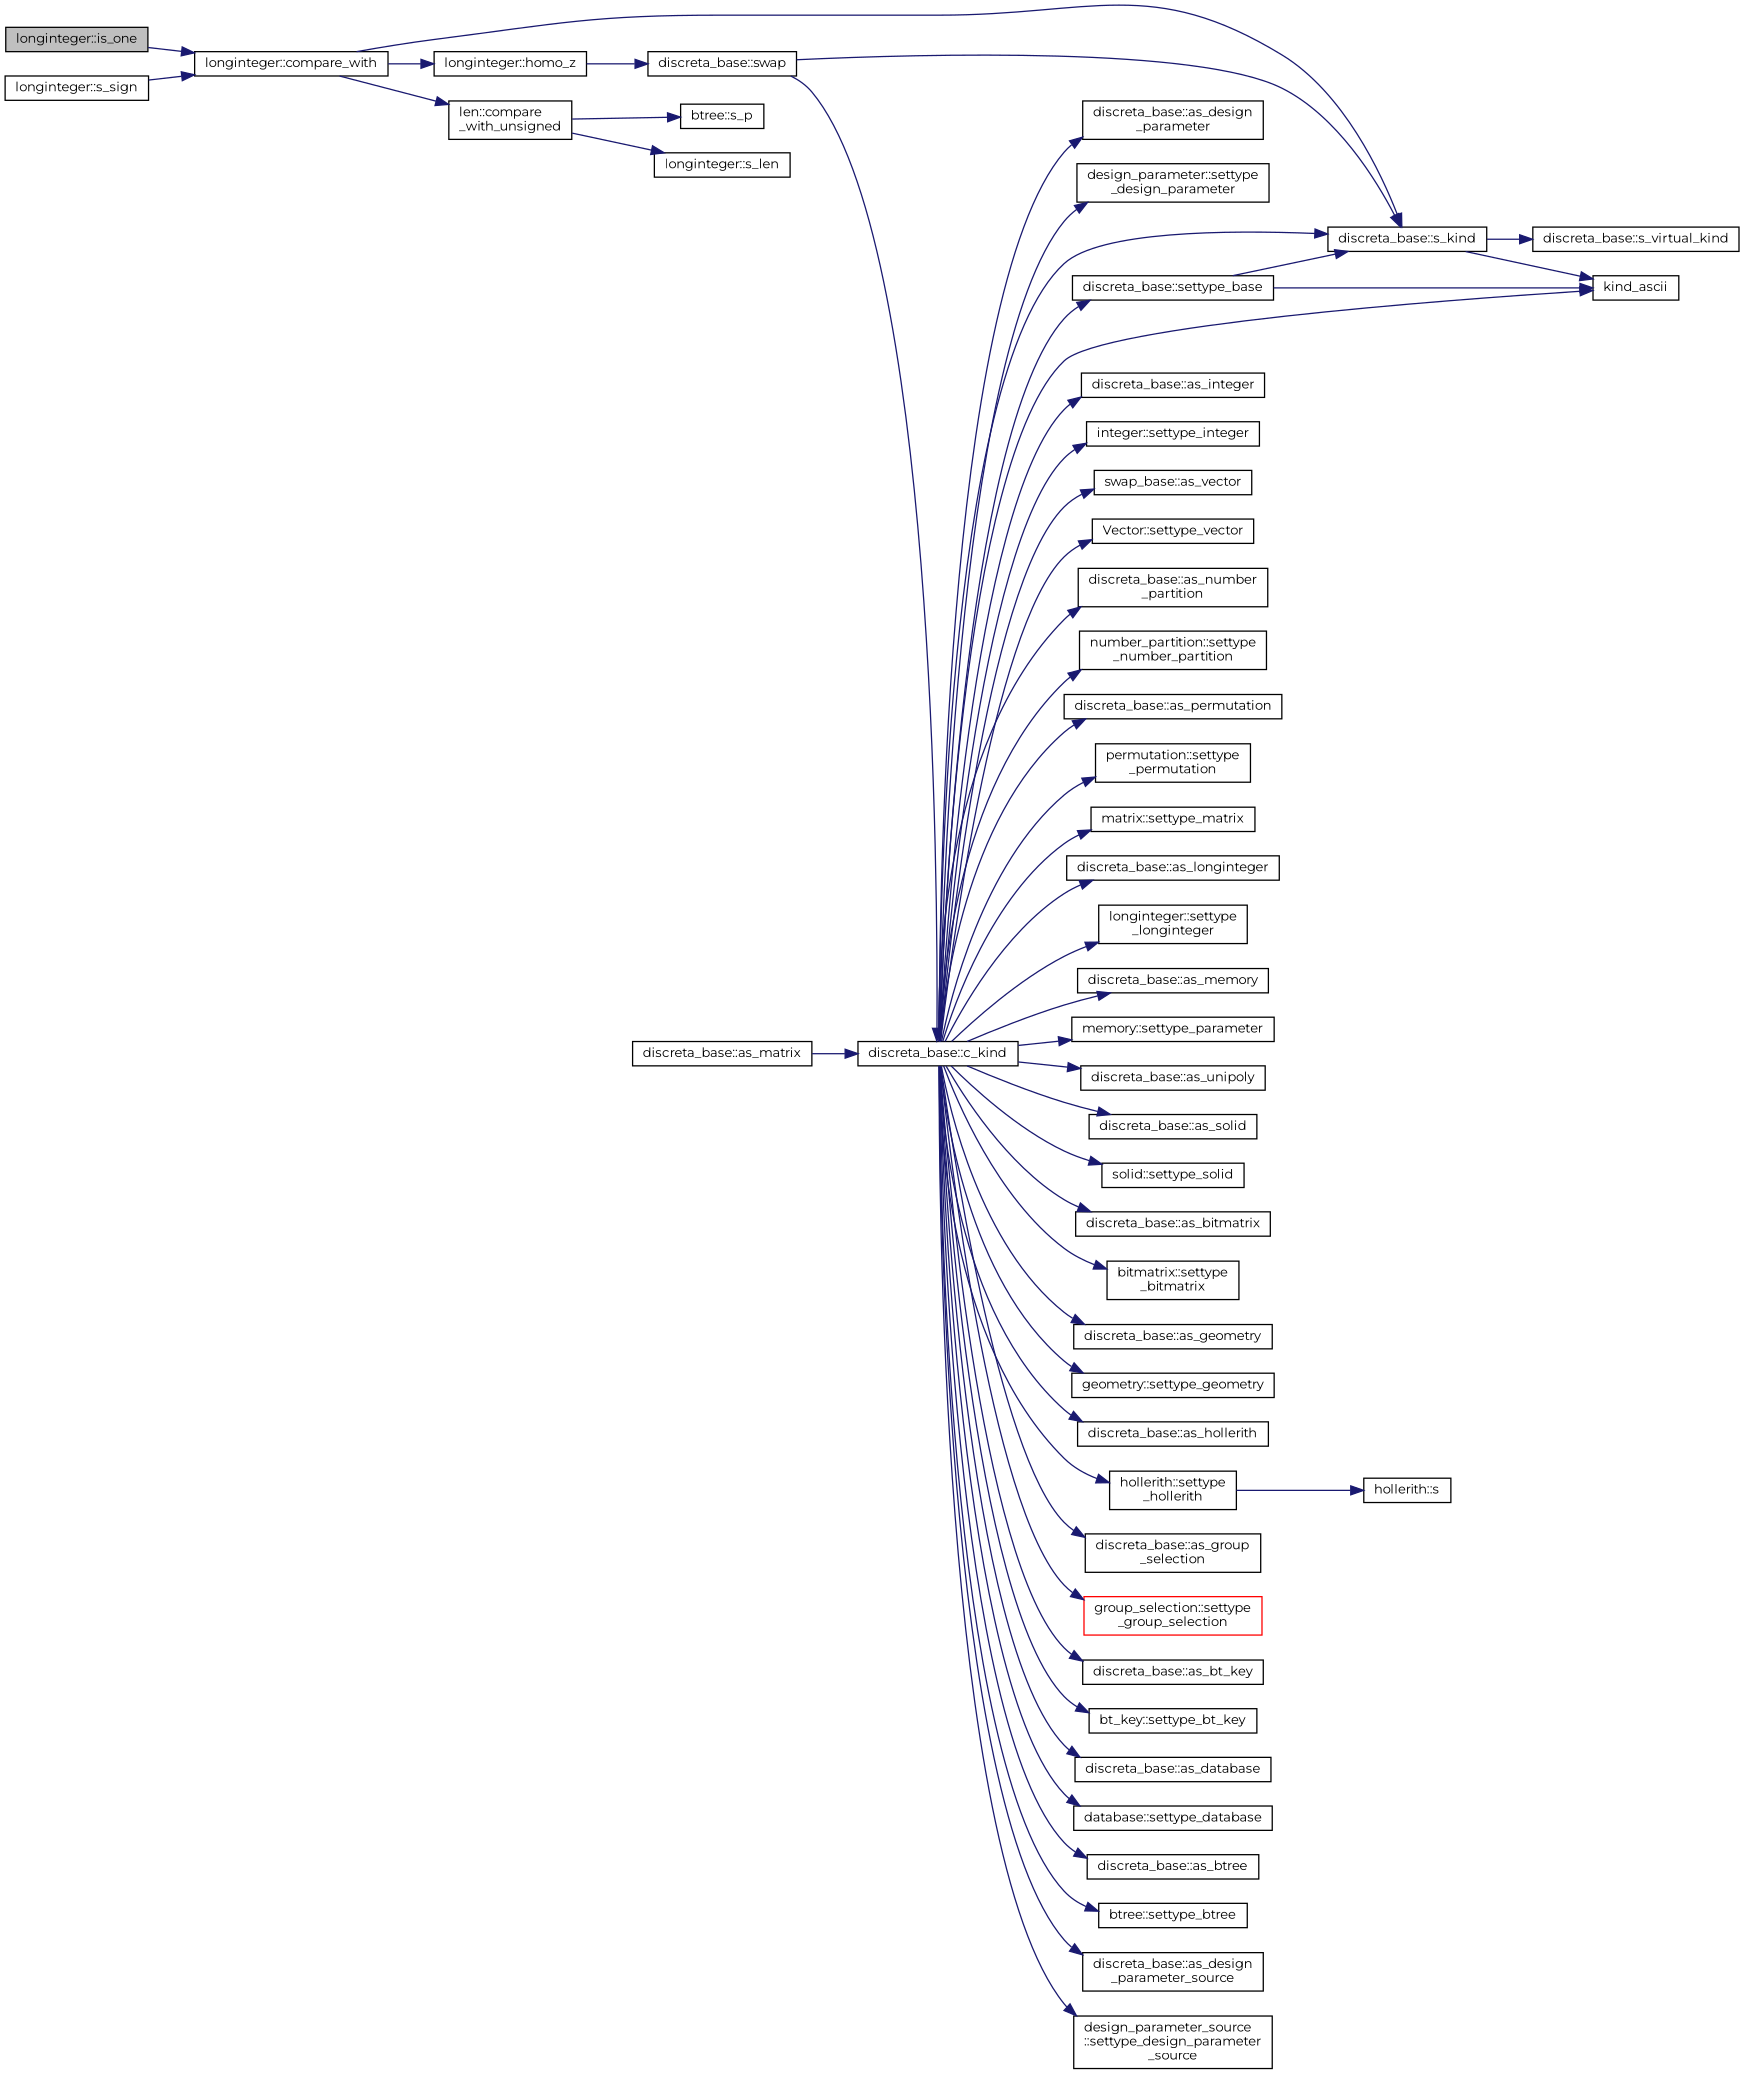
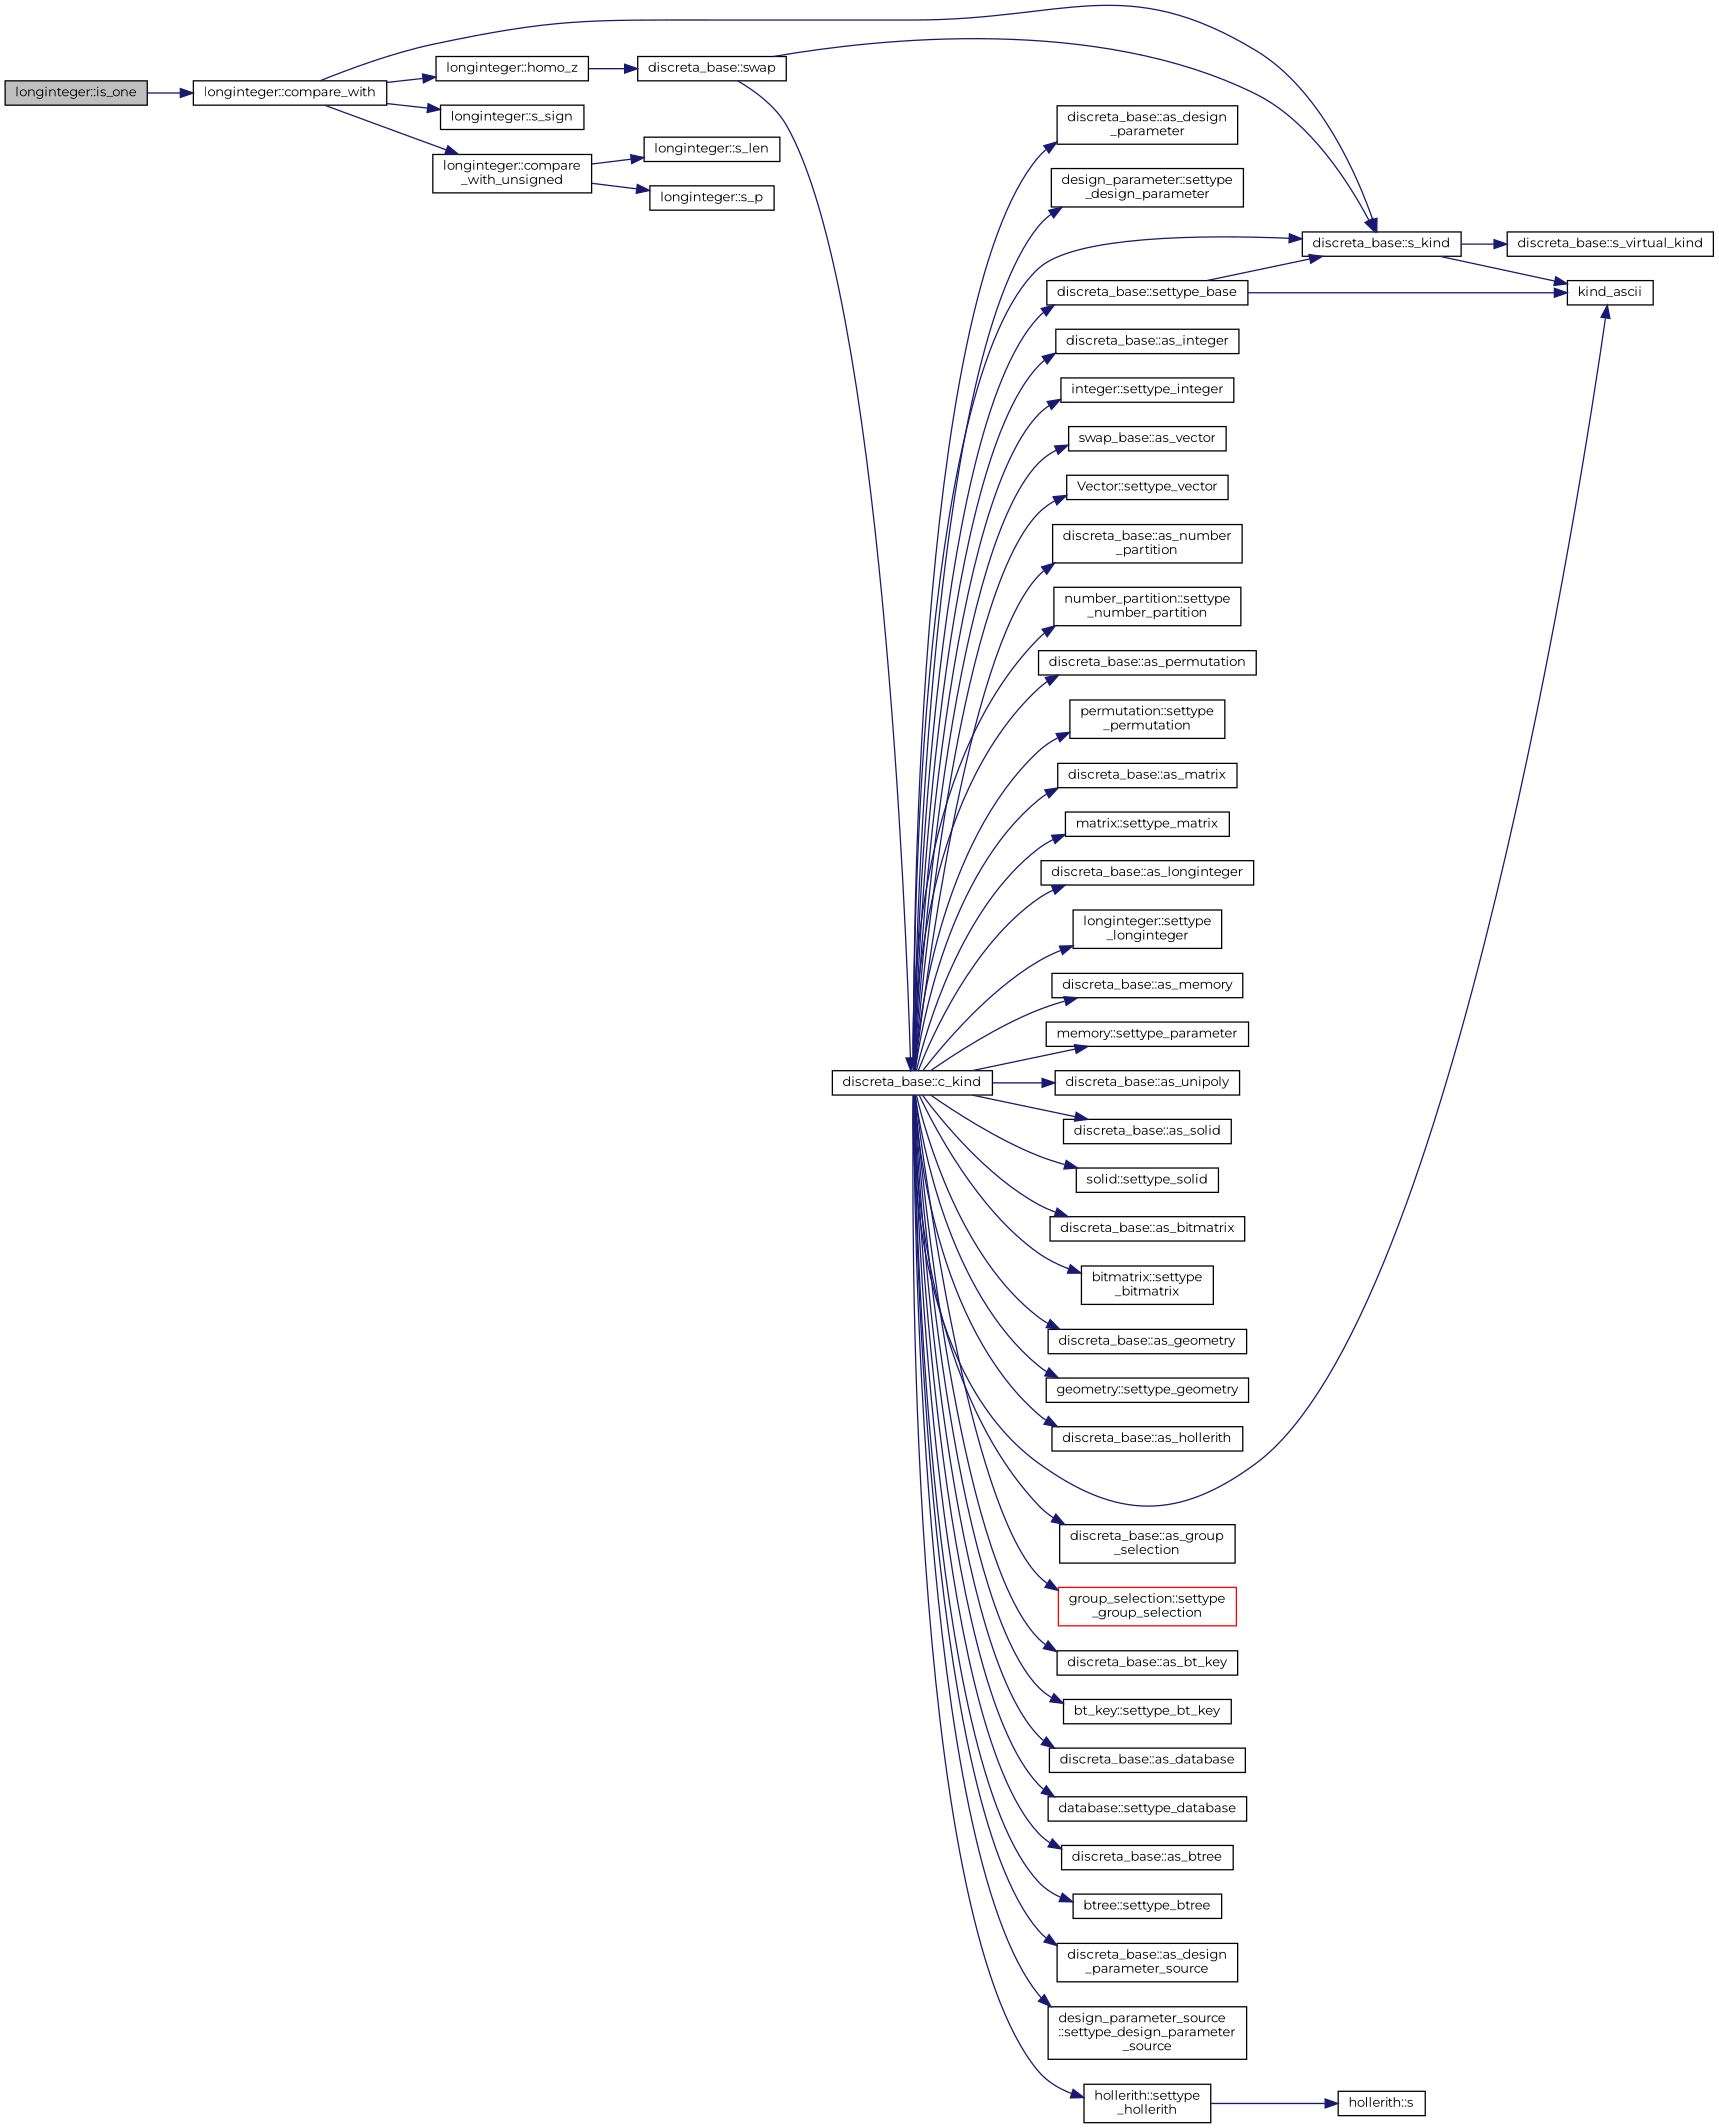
(165, 78) -> (407, 106)
(722, 116) -> (712, 198)
(510, 120) -> (512, 174)
(828, 1054) -> (956, 920)
